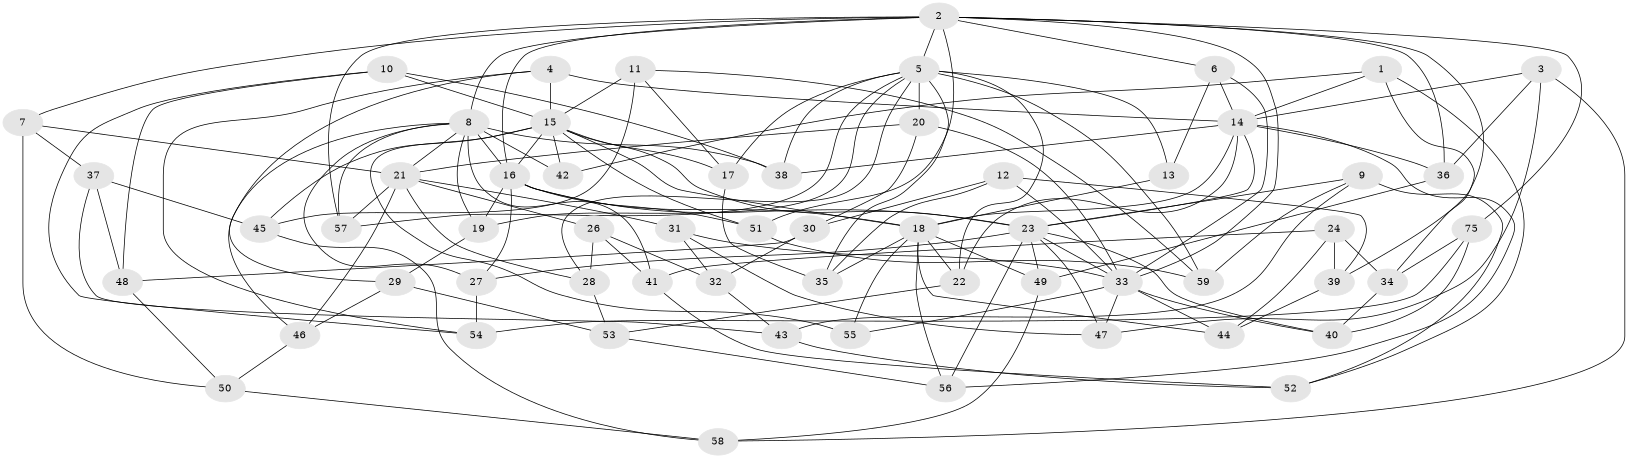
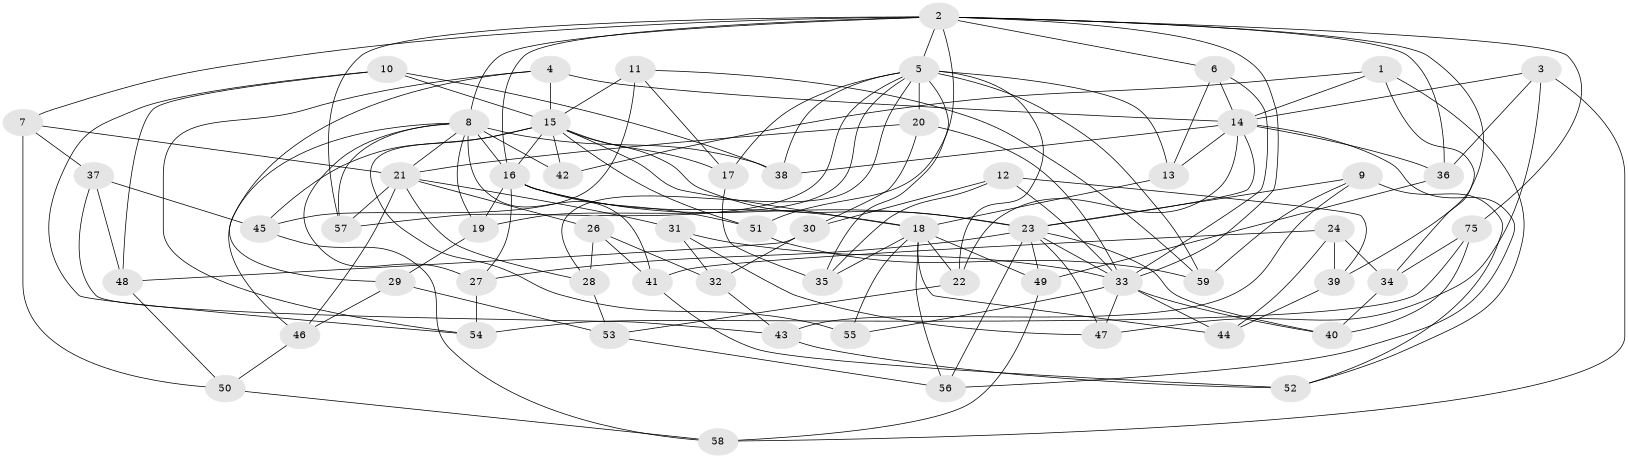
(1093, 209) -> (1203, 149)
